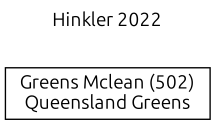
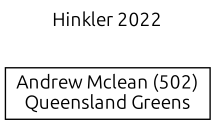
(108, 94) -> (108, 94)
